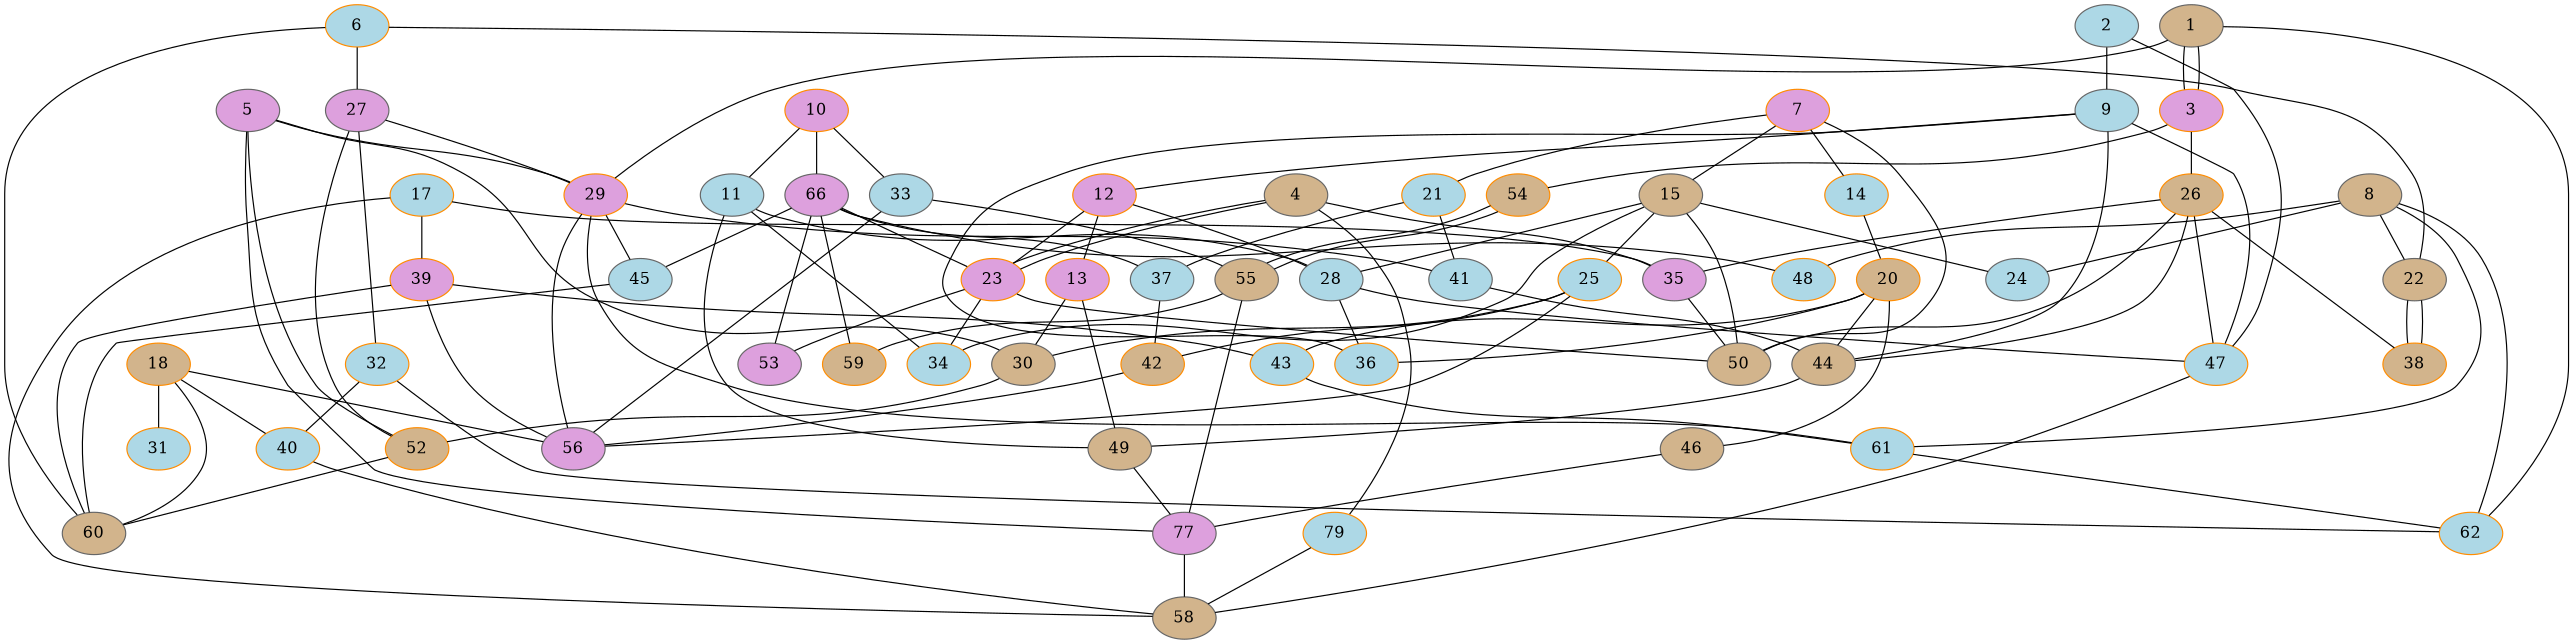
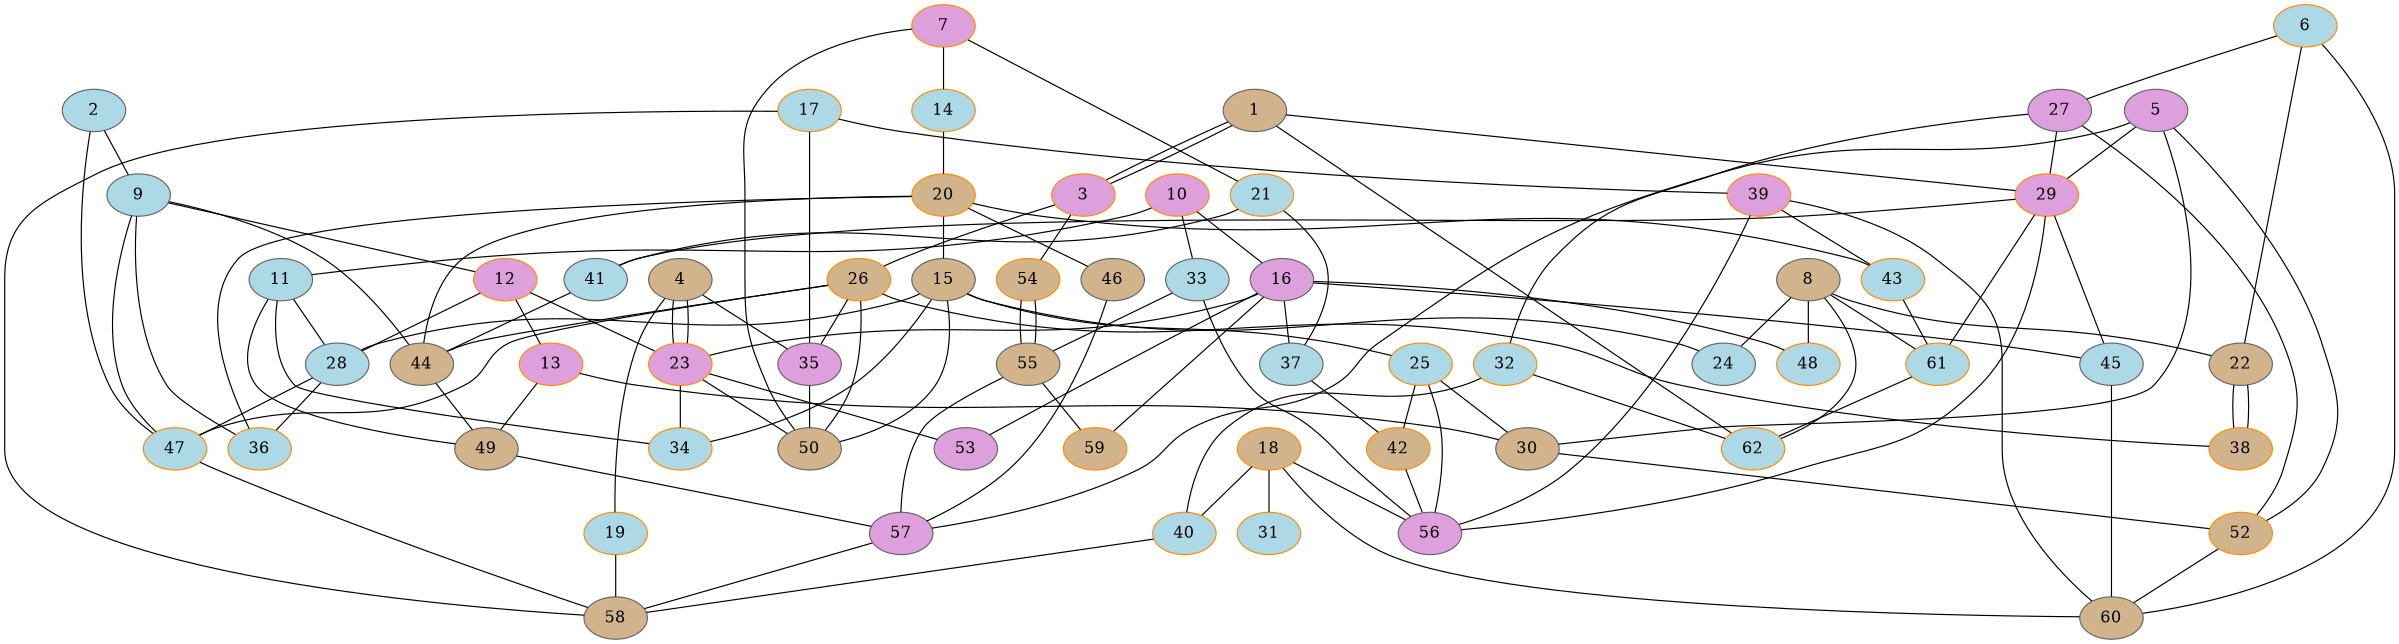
(1734, 153) -> (944, 237)
(817, 195) -> (1282, 280)
(1184, 533) -> (901, 533)
(1335, 533) -> (616, 533)
